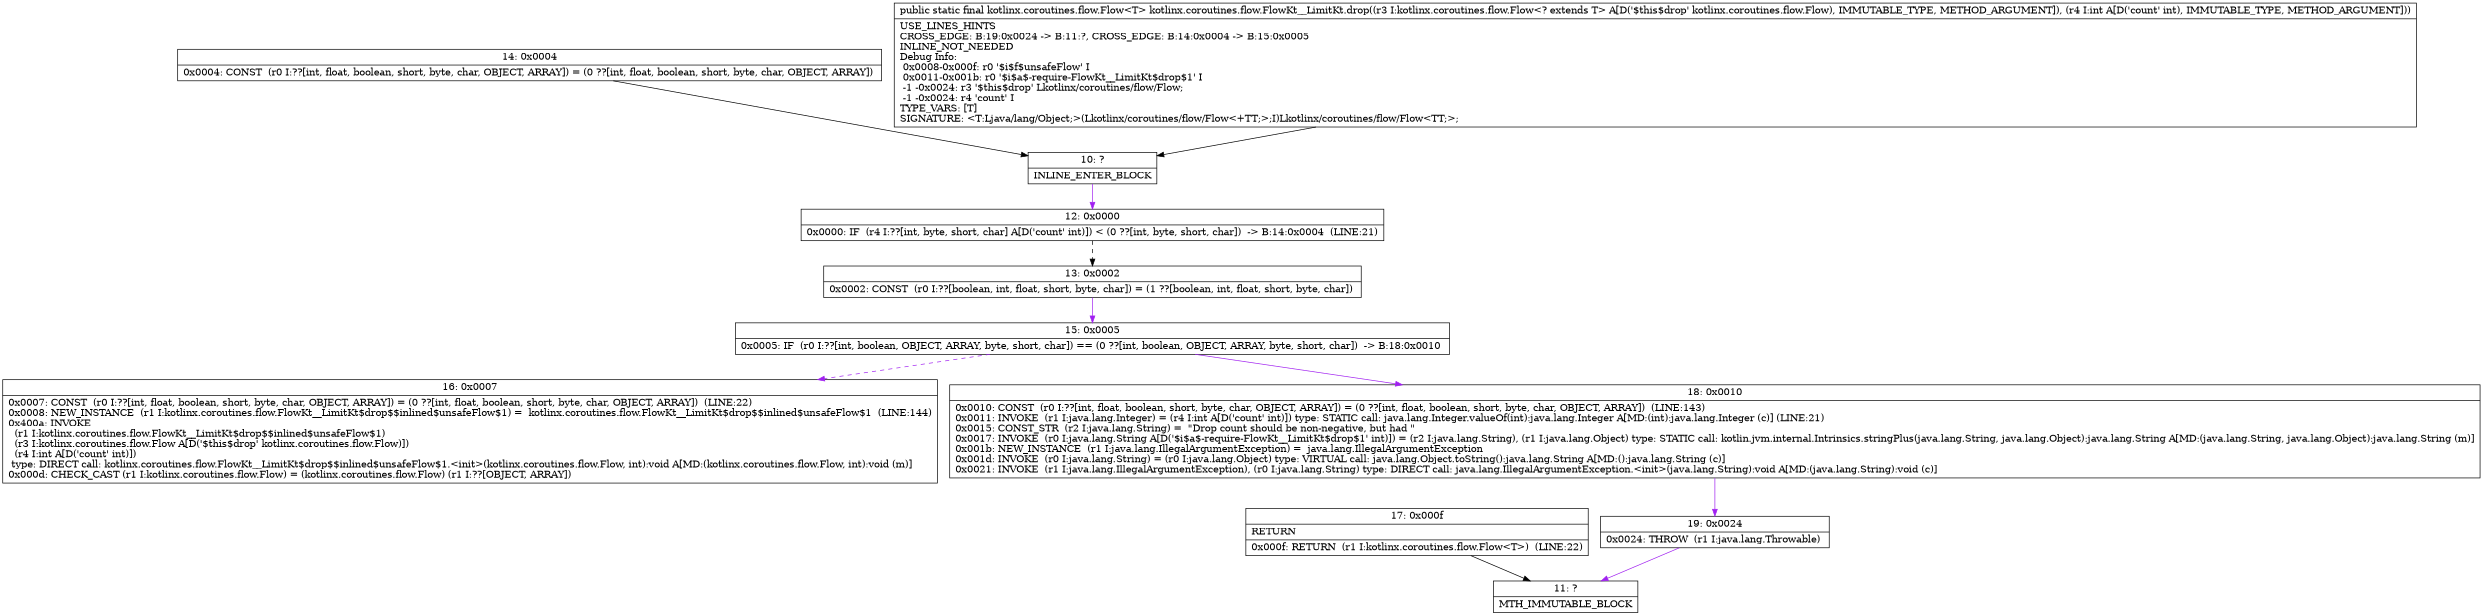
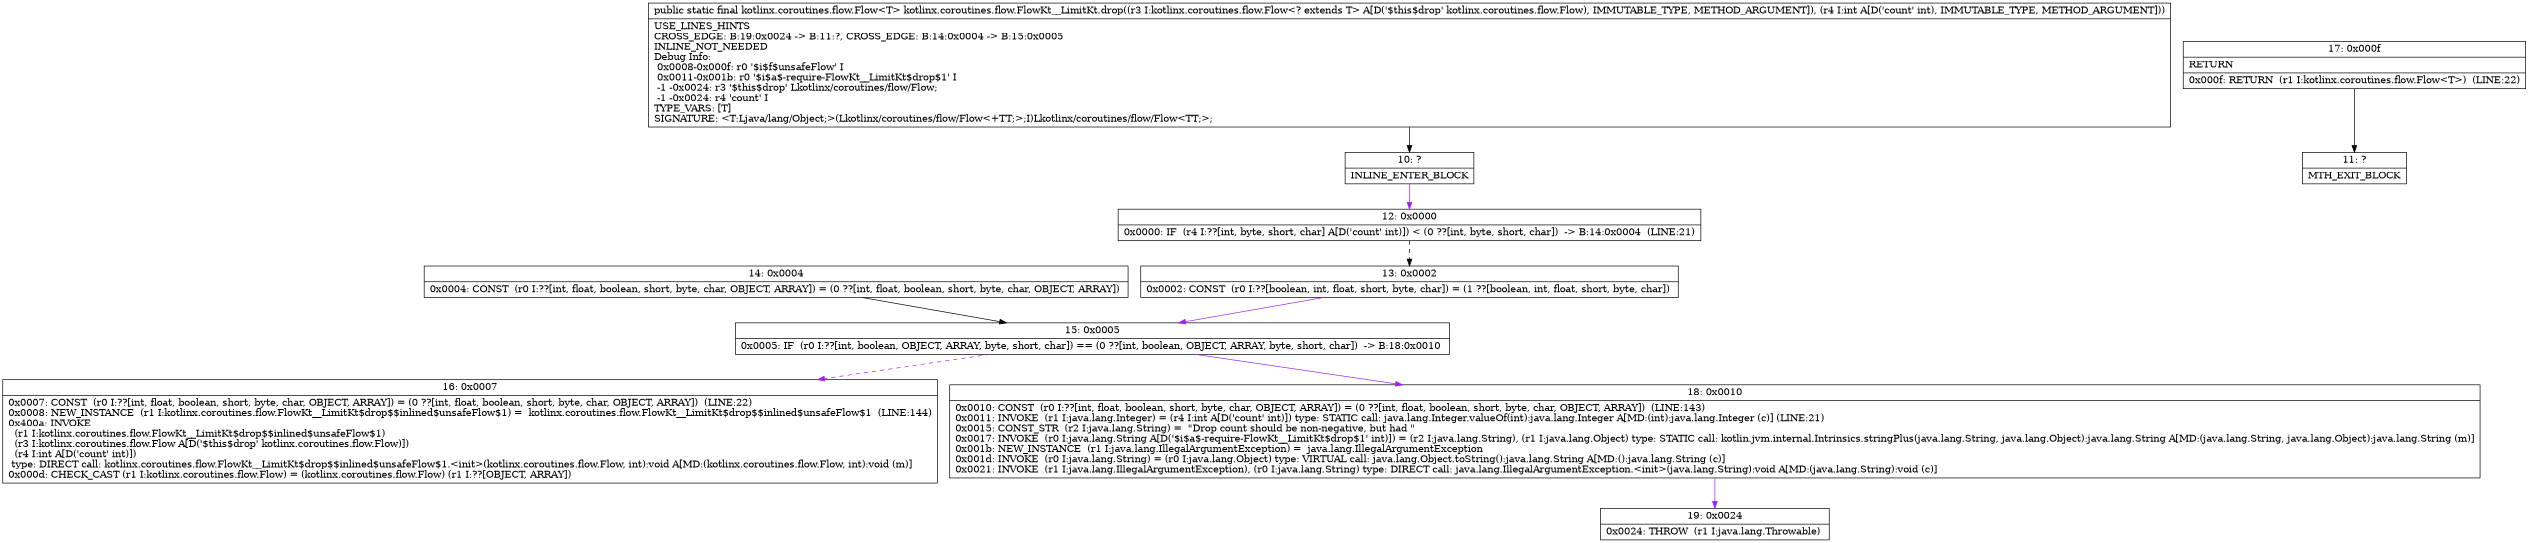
(817, 118) -> (931, 310)
(1644, 563) -> none
(1566, 604) -> (2354, 176)
